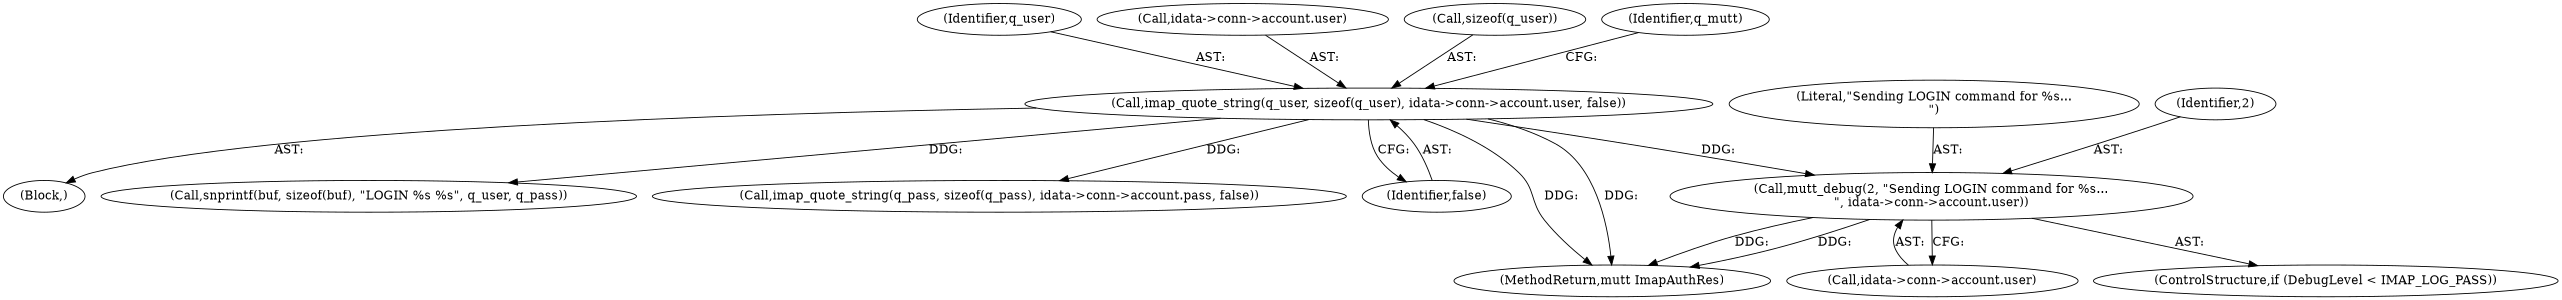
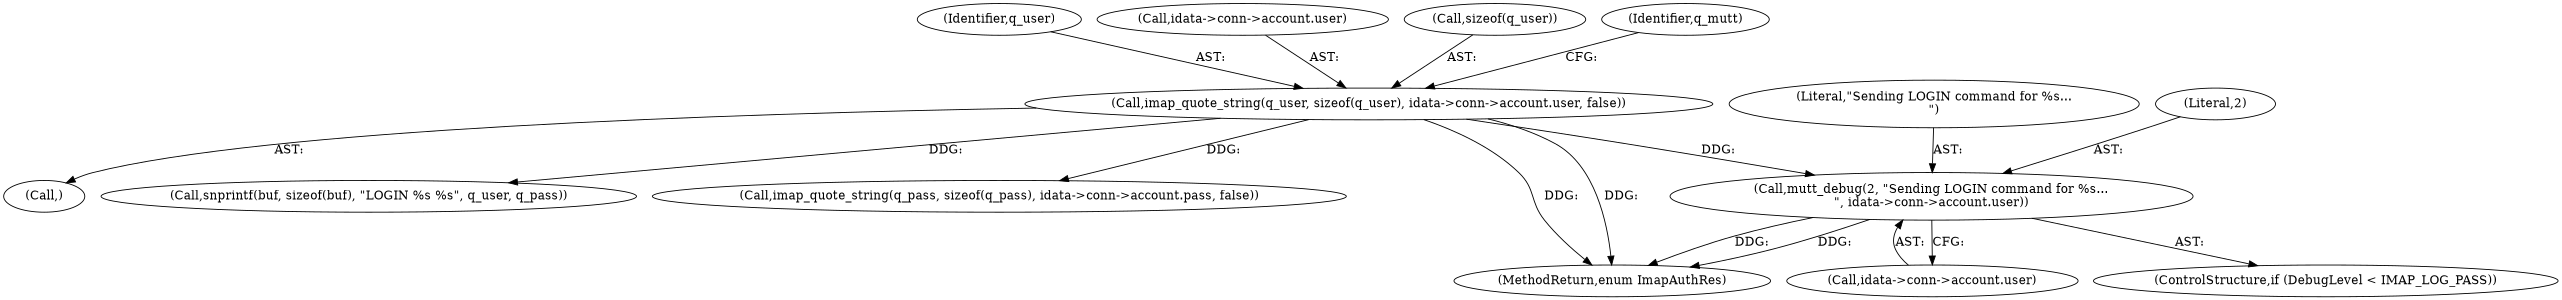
(2216, 104) -> (2216, 104)
(44, 196) -> (44, 196)
(1437, 196) -> none
(1612, 281) -> (1612, 281)
